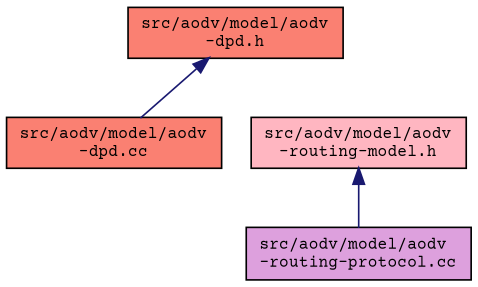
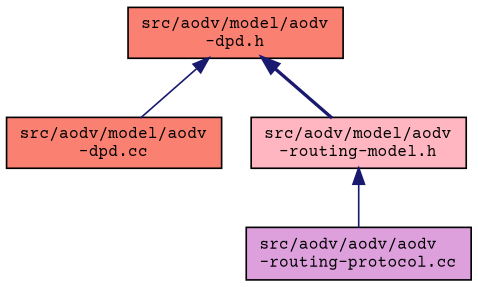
none -> (304, 93)
(359, 254) -> (359, 254)
